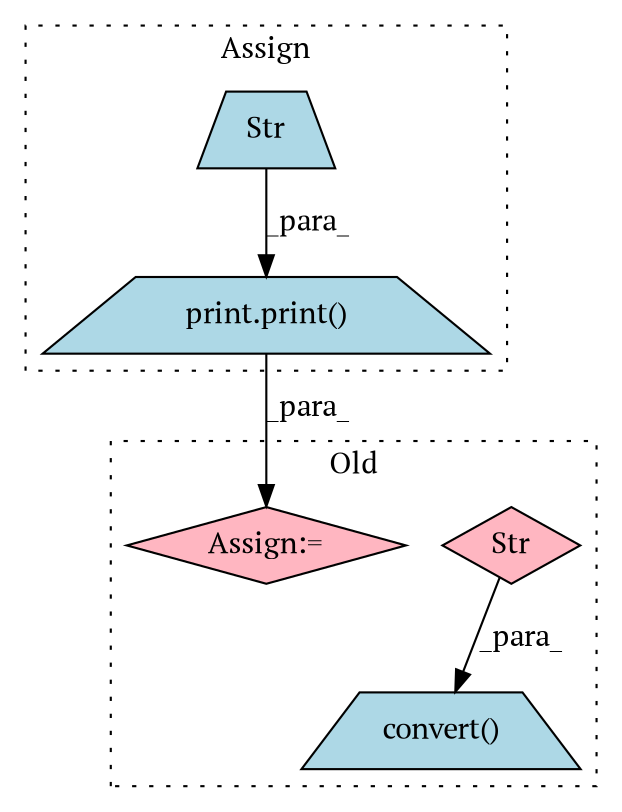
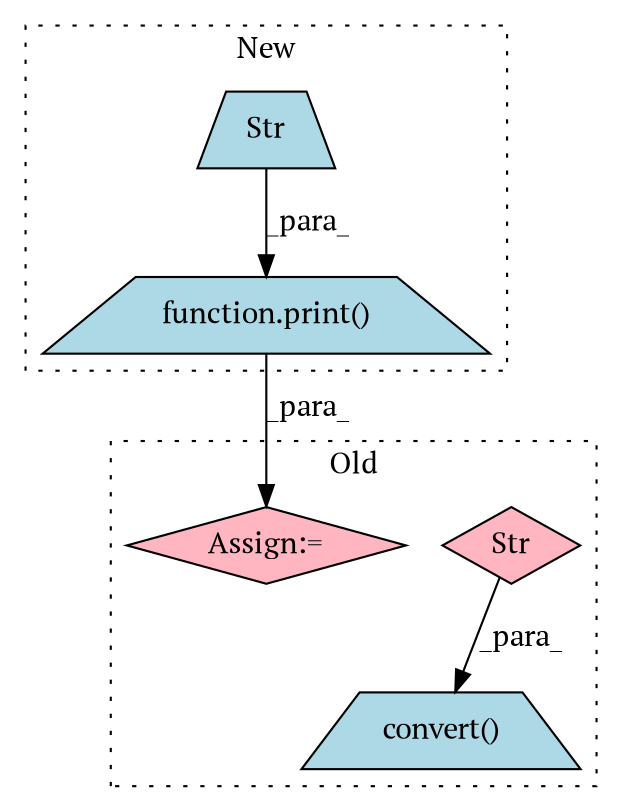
(266, 50) -> (266, 50)
(266, 315) -> (266, 315)
